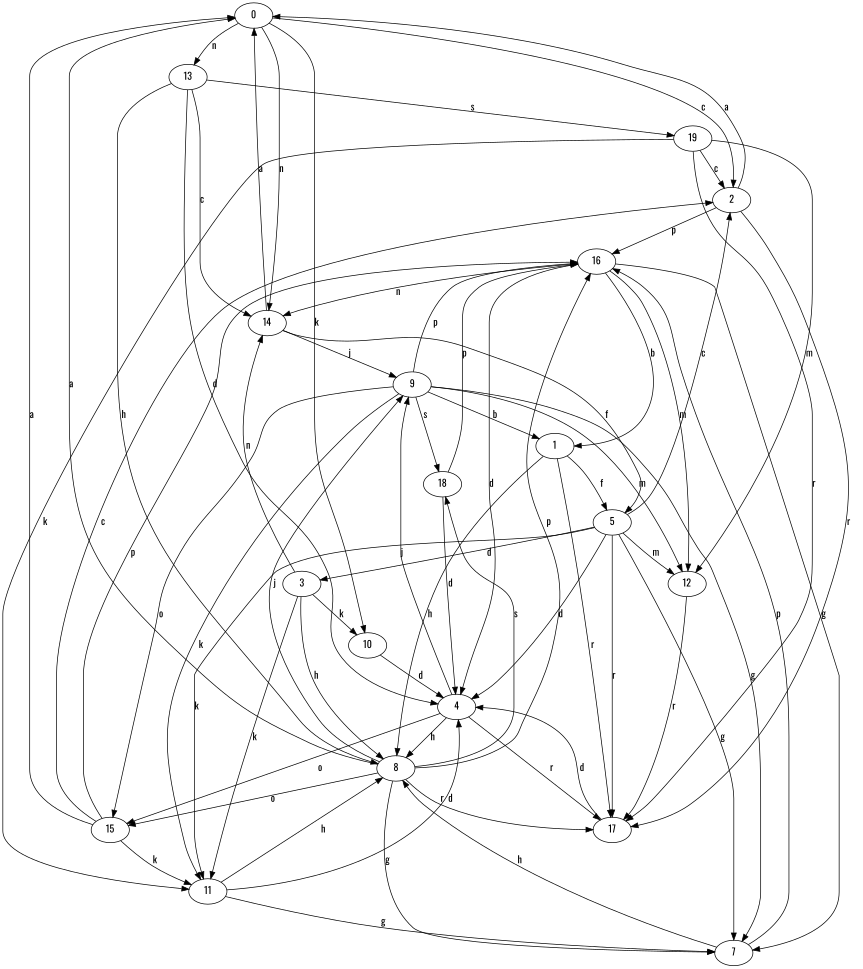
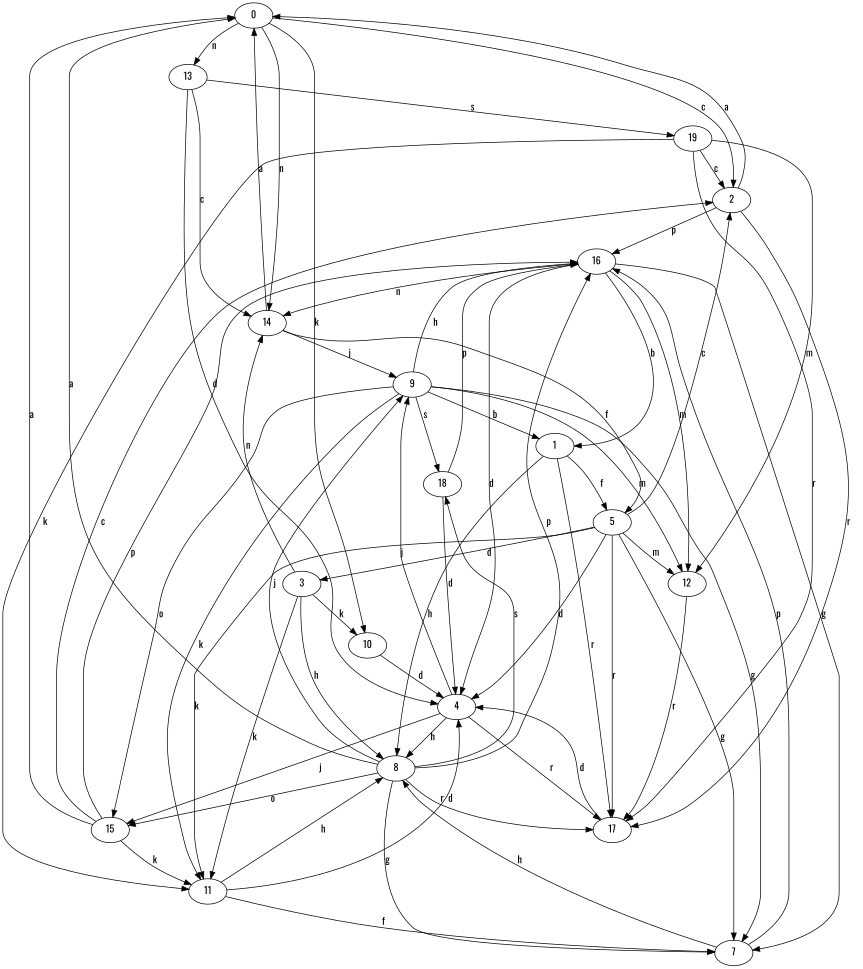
(436, 323) -> (436, 323)
(124, 438) -> none
(321, 768) -> (321, 768)
(384, 922) -> (384, 922)
